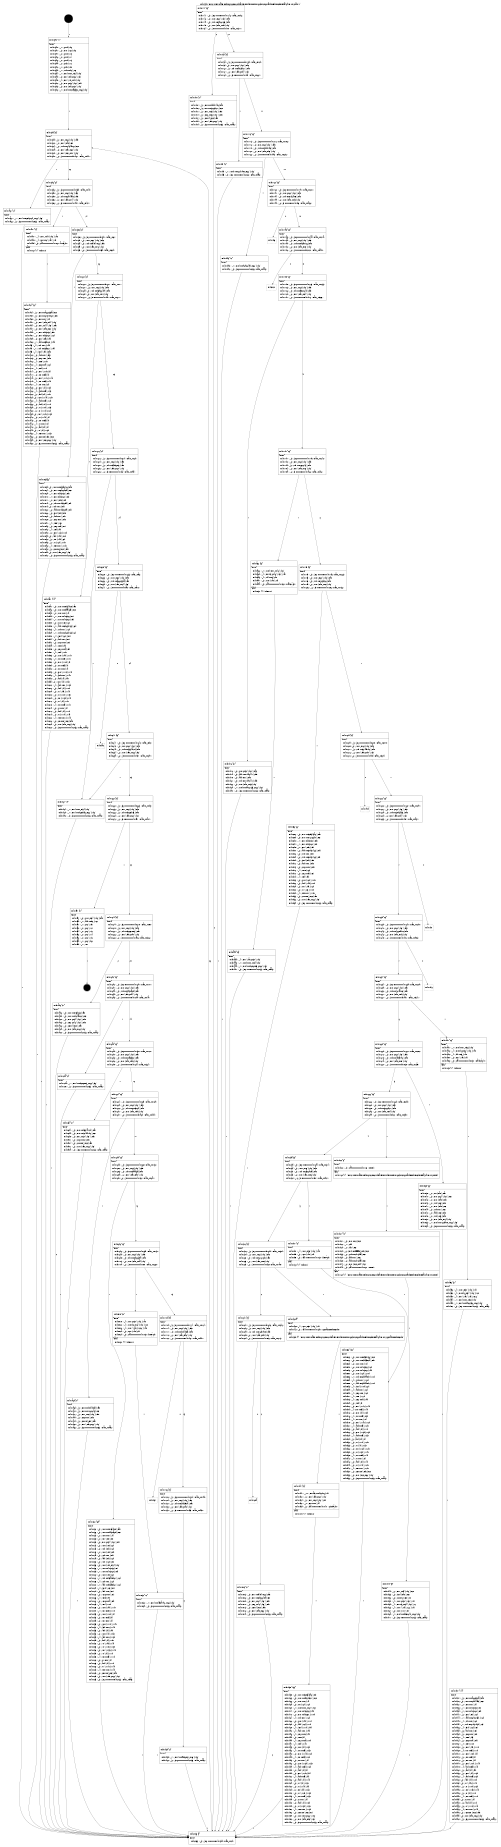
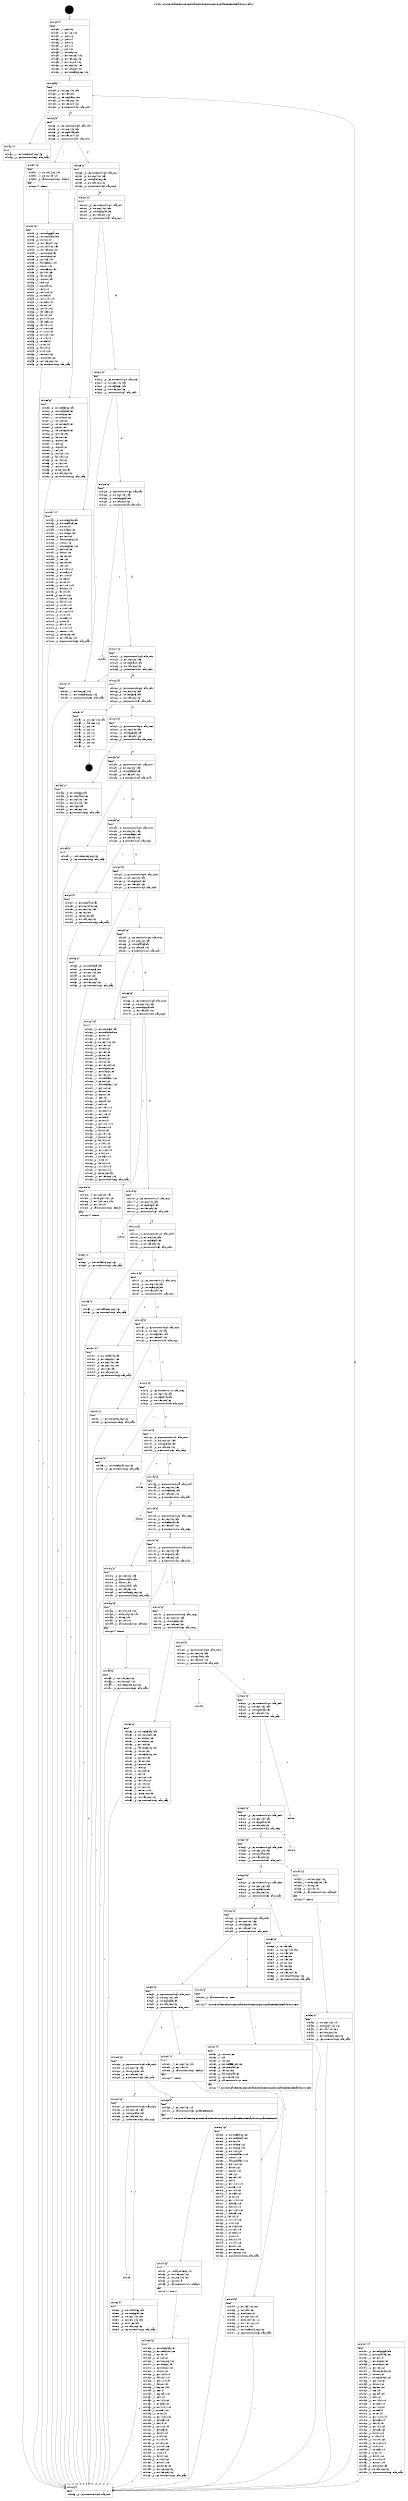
none -> (153, 1260)
